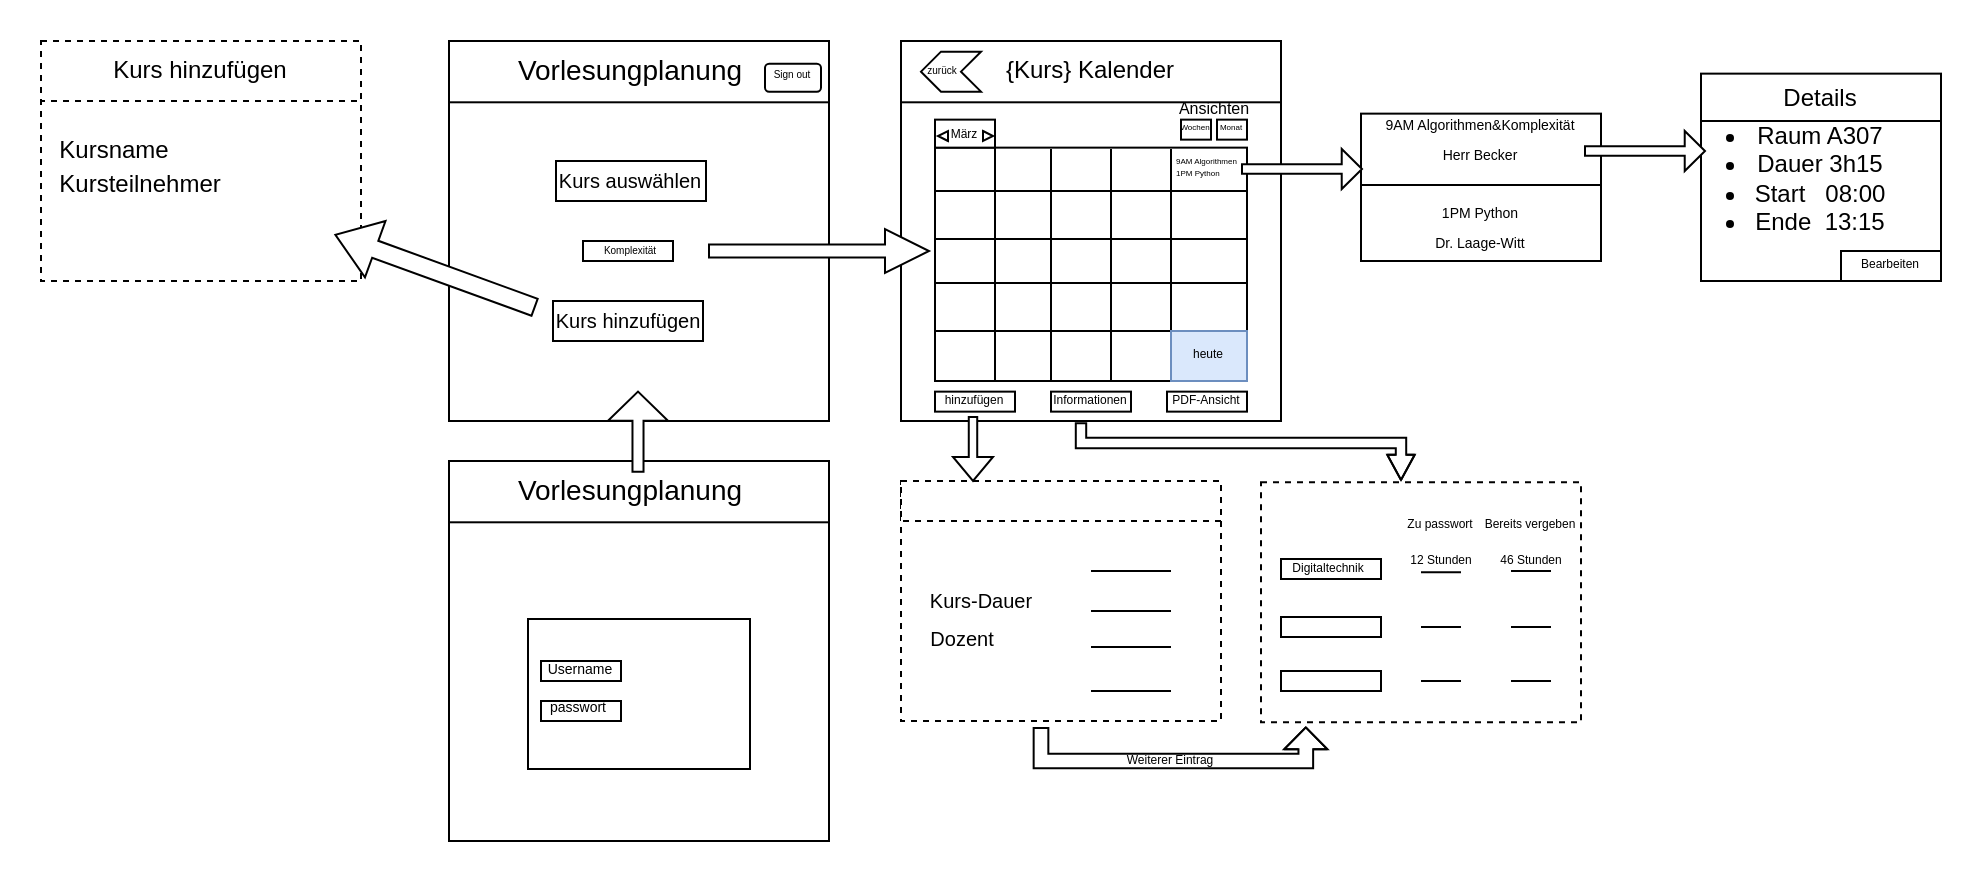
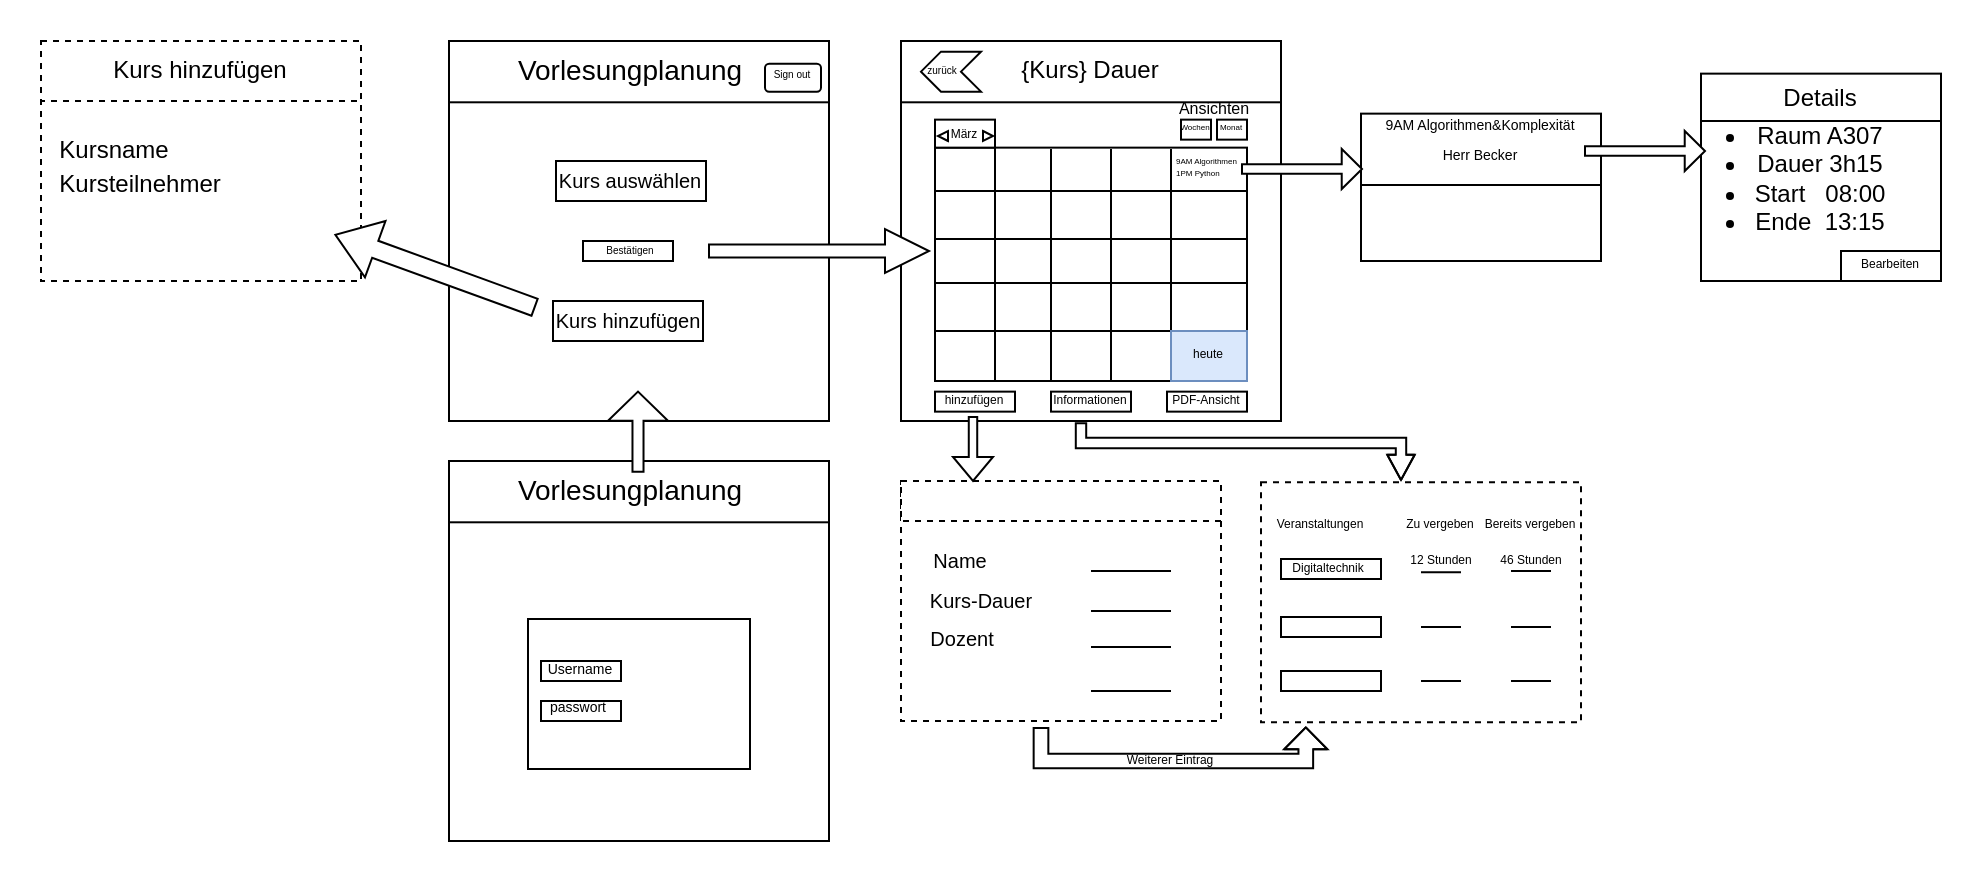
(1091, 71) -> (1091, 71)
(1481, 225) -> none
(631, 247) -> (631, 247)
none -> (1321, 521)
(1441, 521) -> (1441, 521)
none -> (961, 561)
